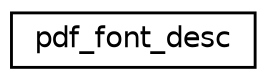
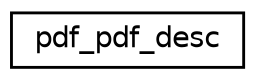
(133, 40) -> (128, 40)
